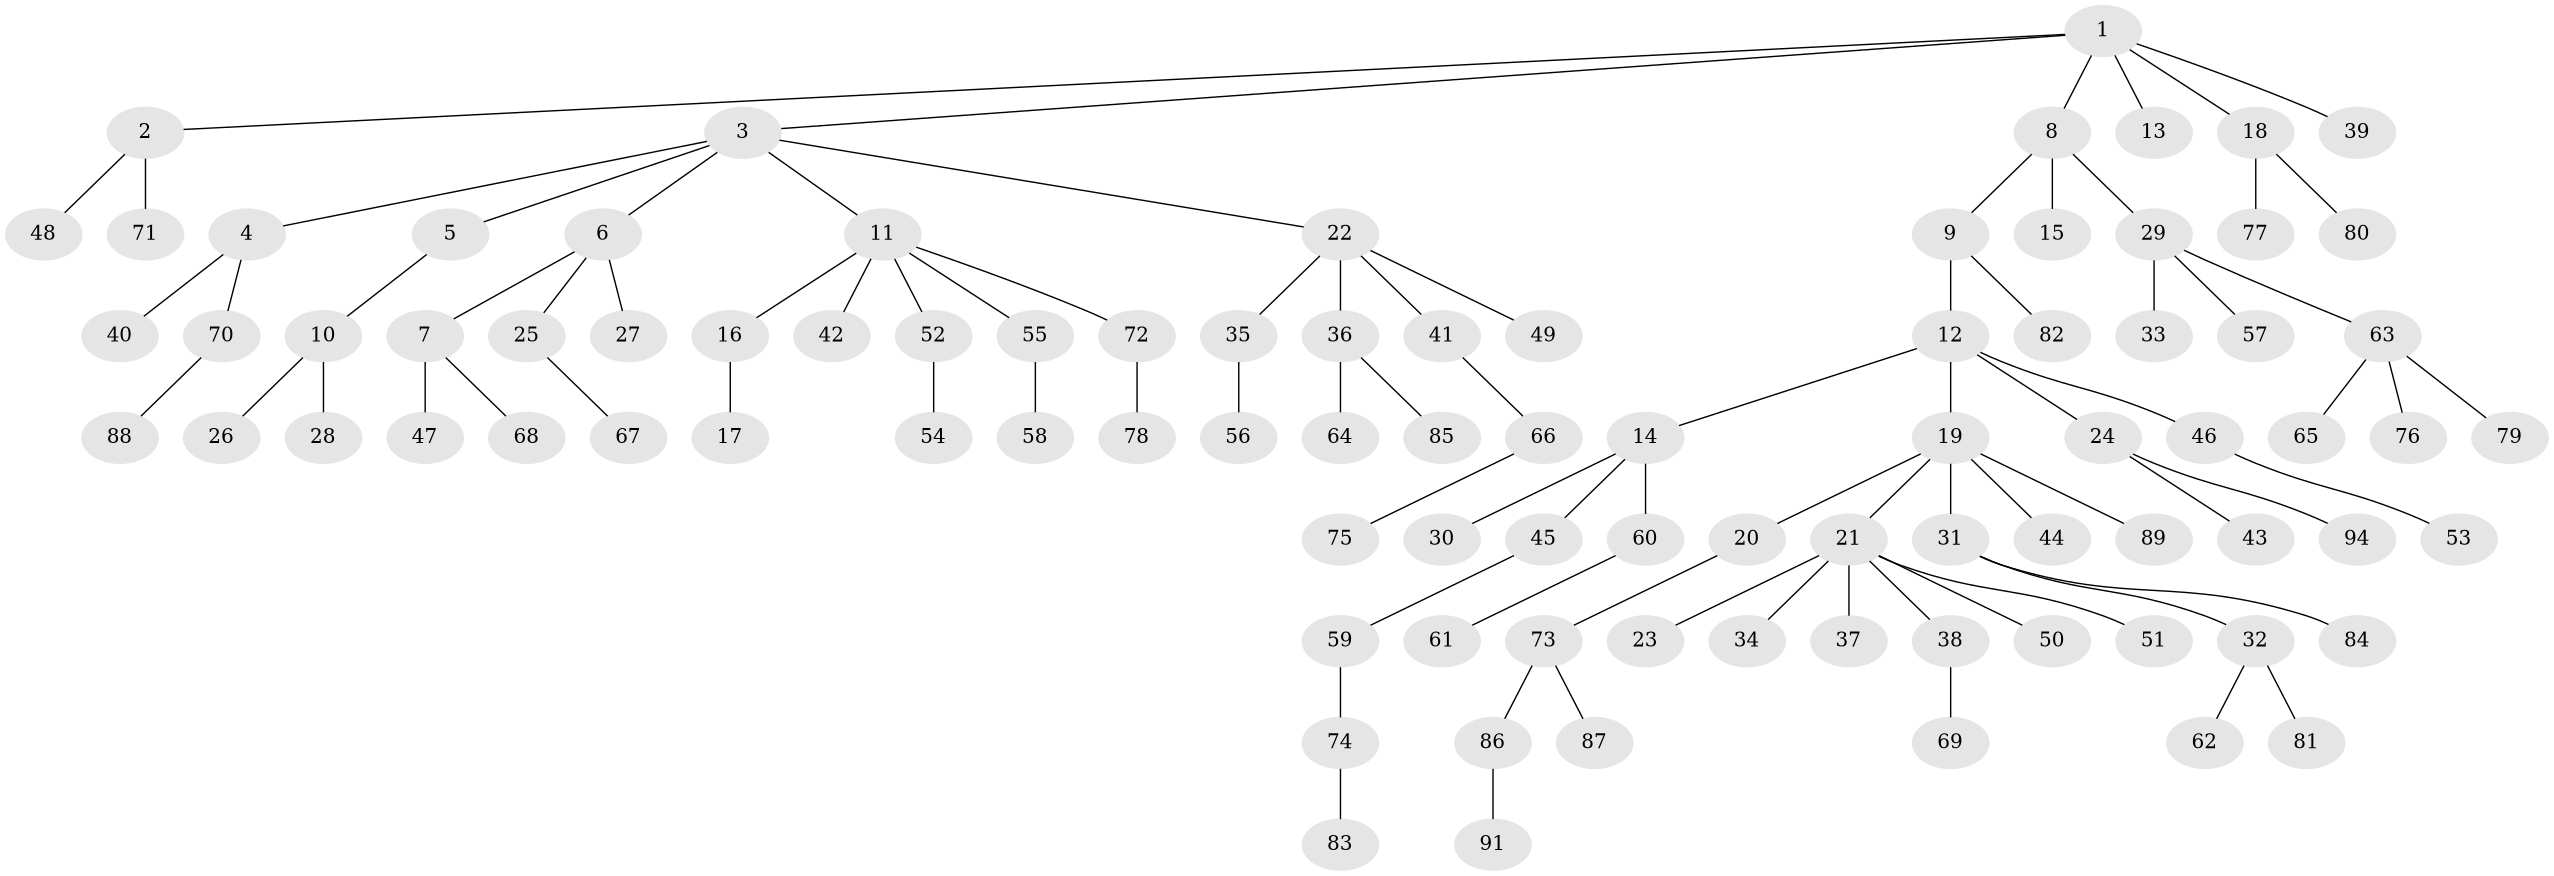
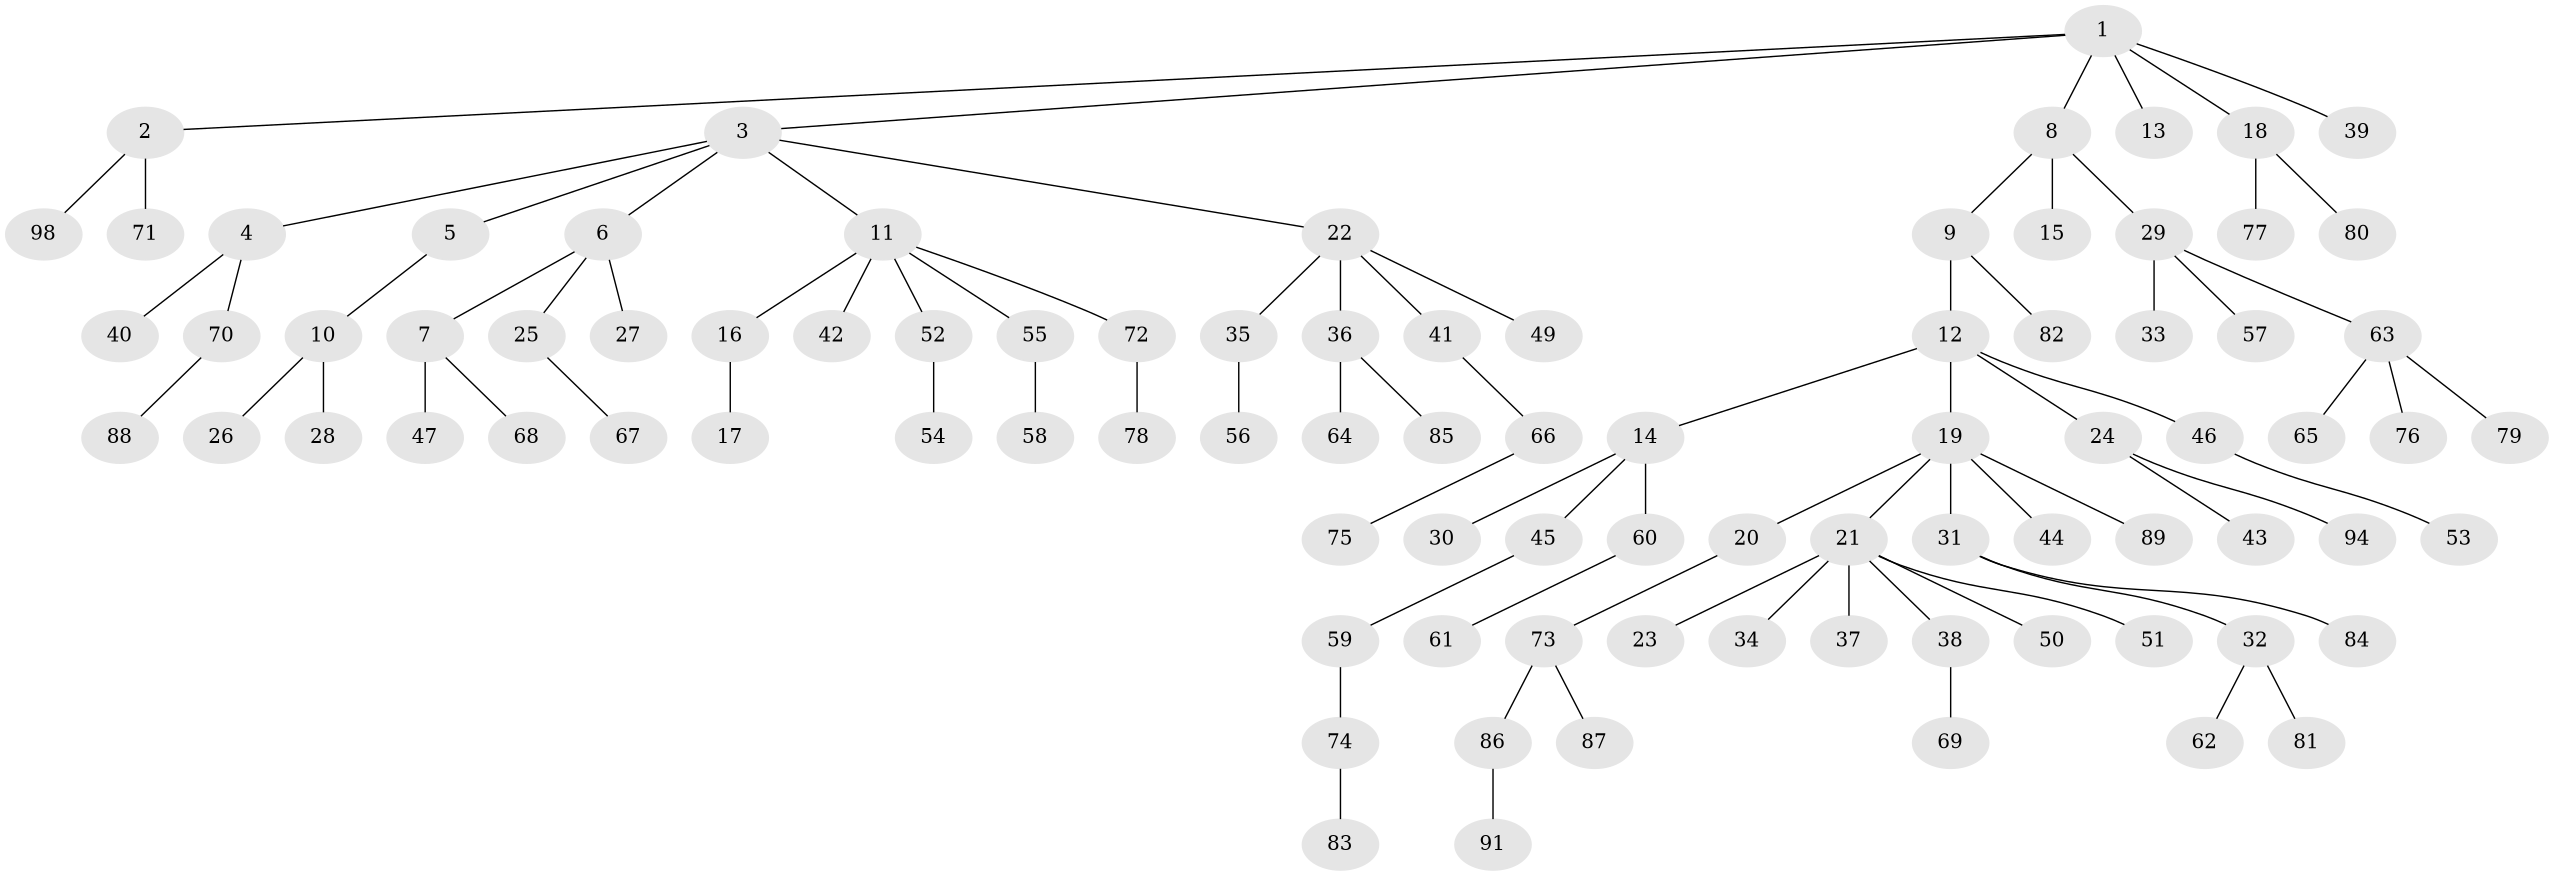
(44, 234) -> (44, 234)
